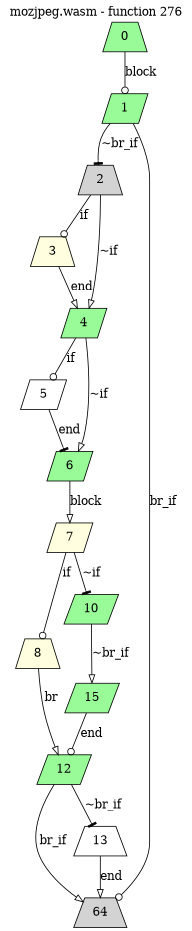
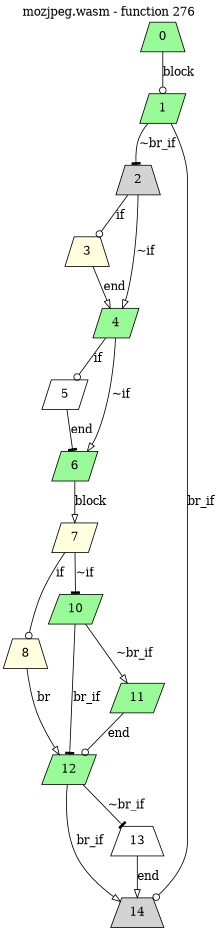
none -> (72, 687)
(92, 698) -> (137, 698)
(100, 913) -> (137, 913)
